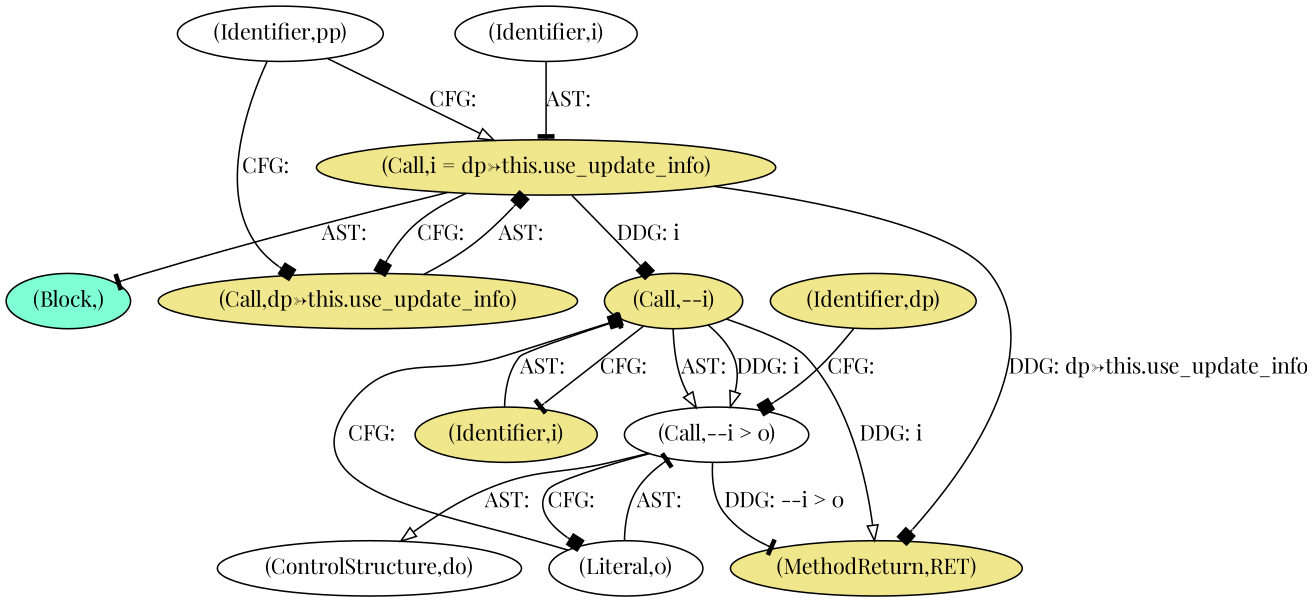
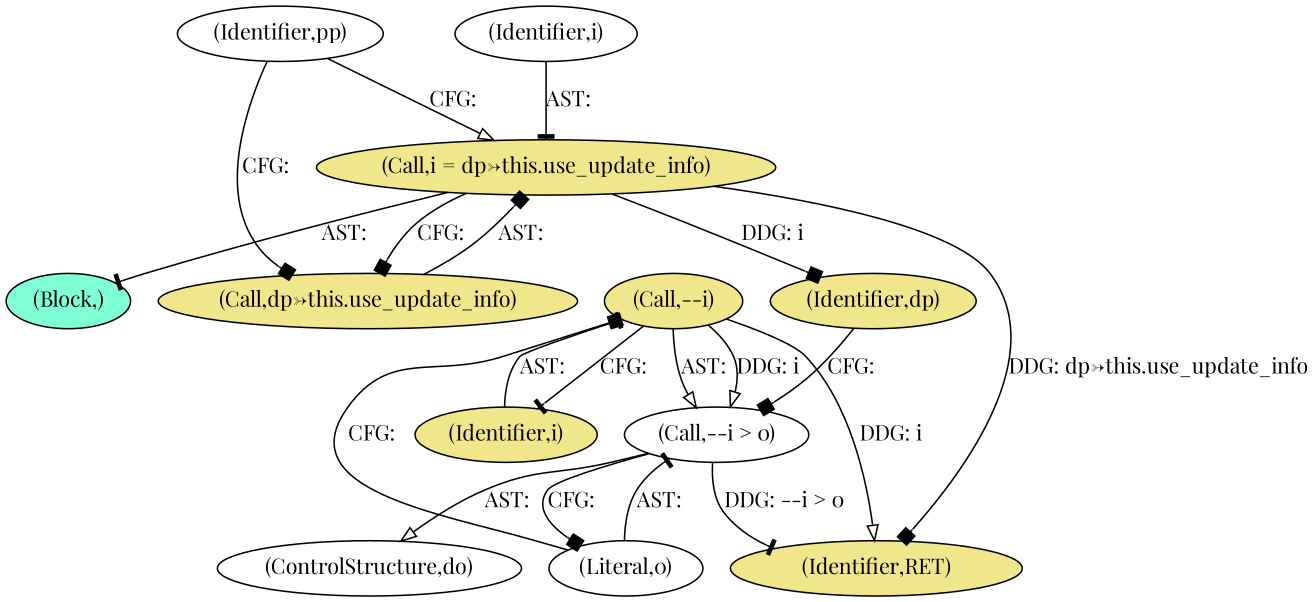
(605, 229) -> (709, 232)
(876, 568) -> (876, 568)
